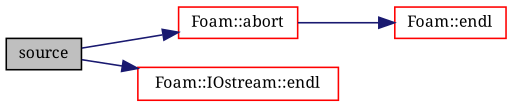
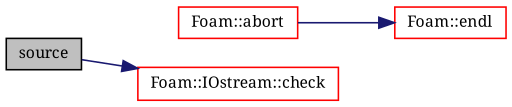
(122, 41) -> none
(238, 84) -> (238, 84)
